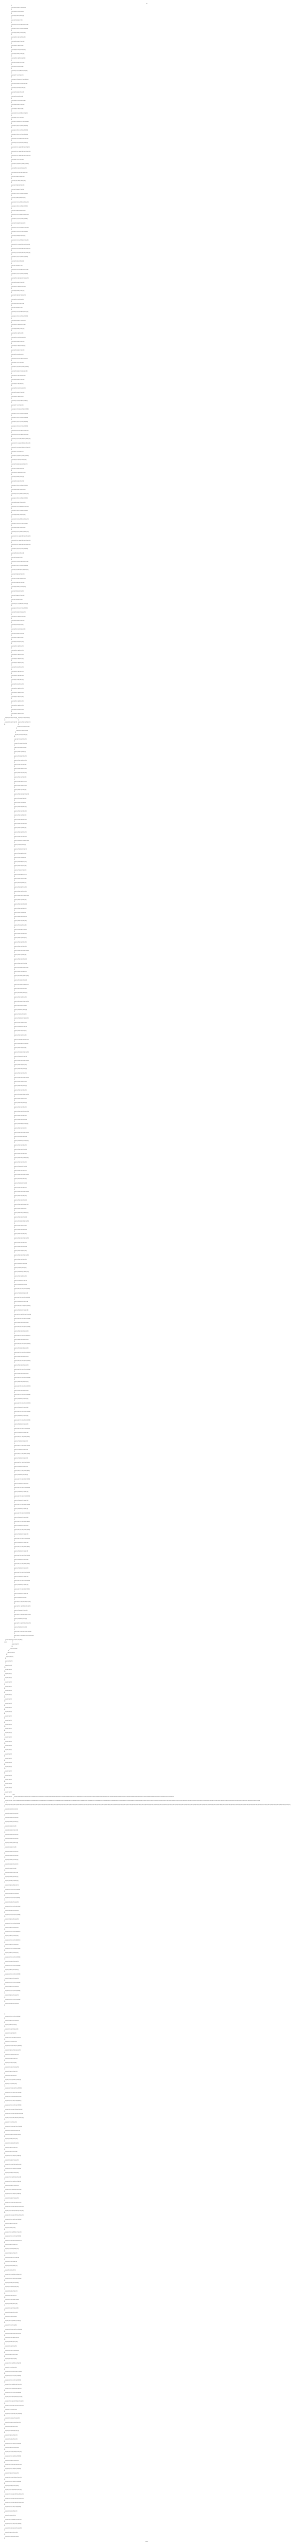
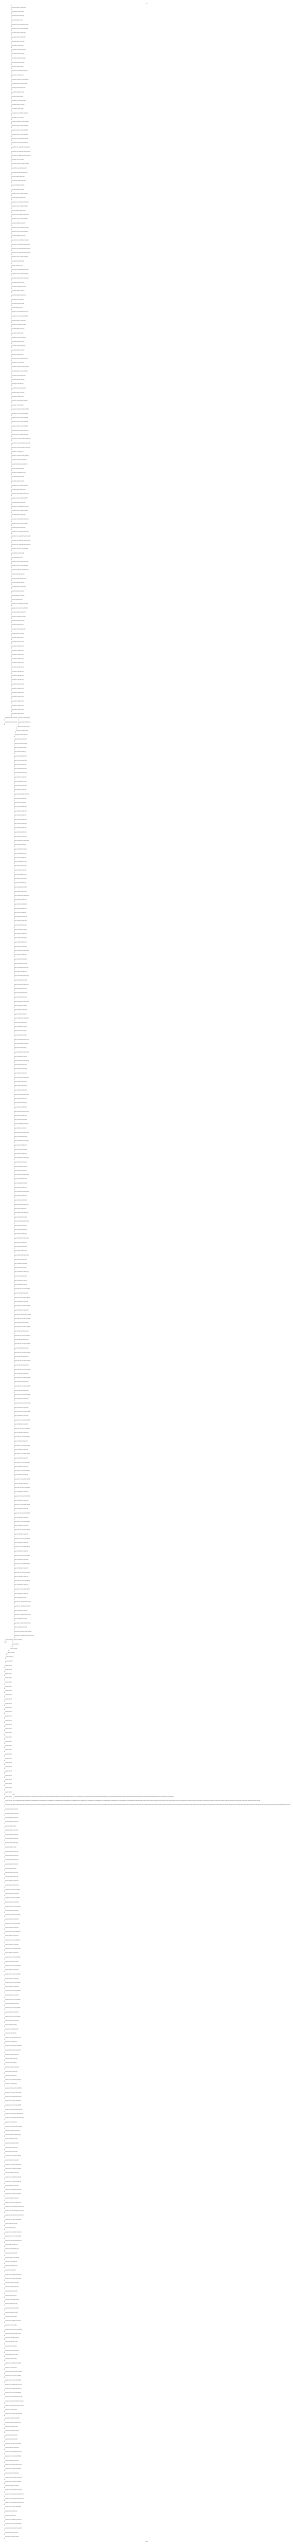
none -> (5, 2010)
